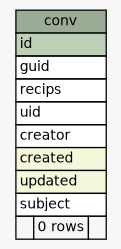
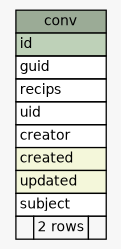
(61, 227) -> (61, 227)
